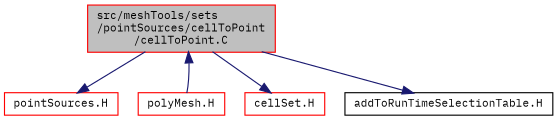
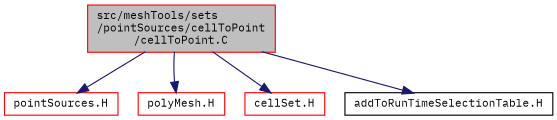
(189, 78) -> (174, 67)
